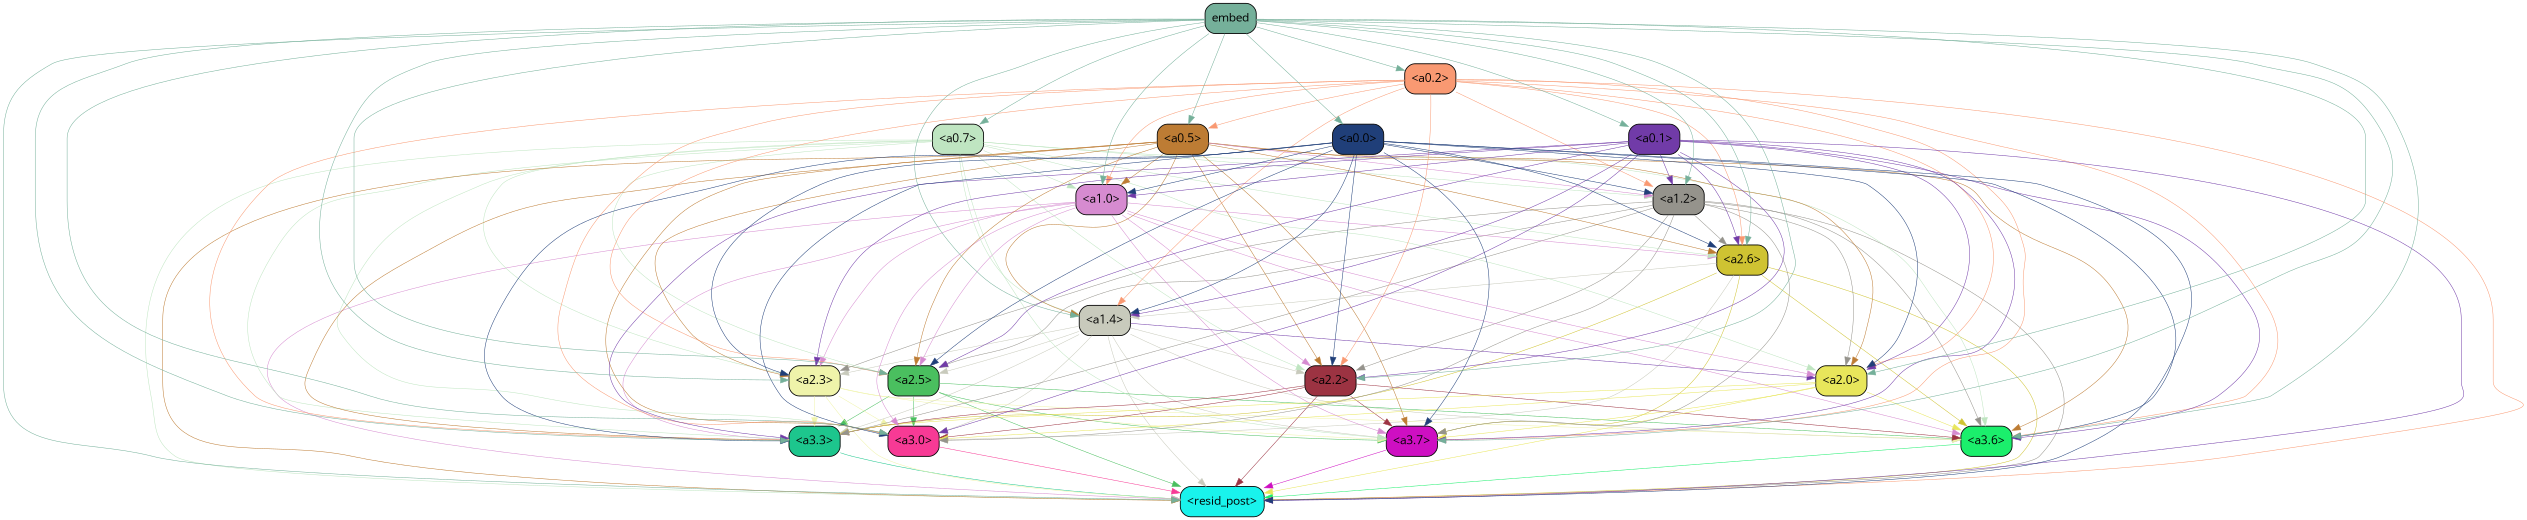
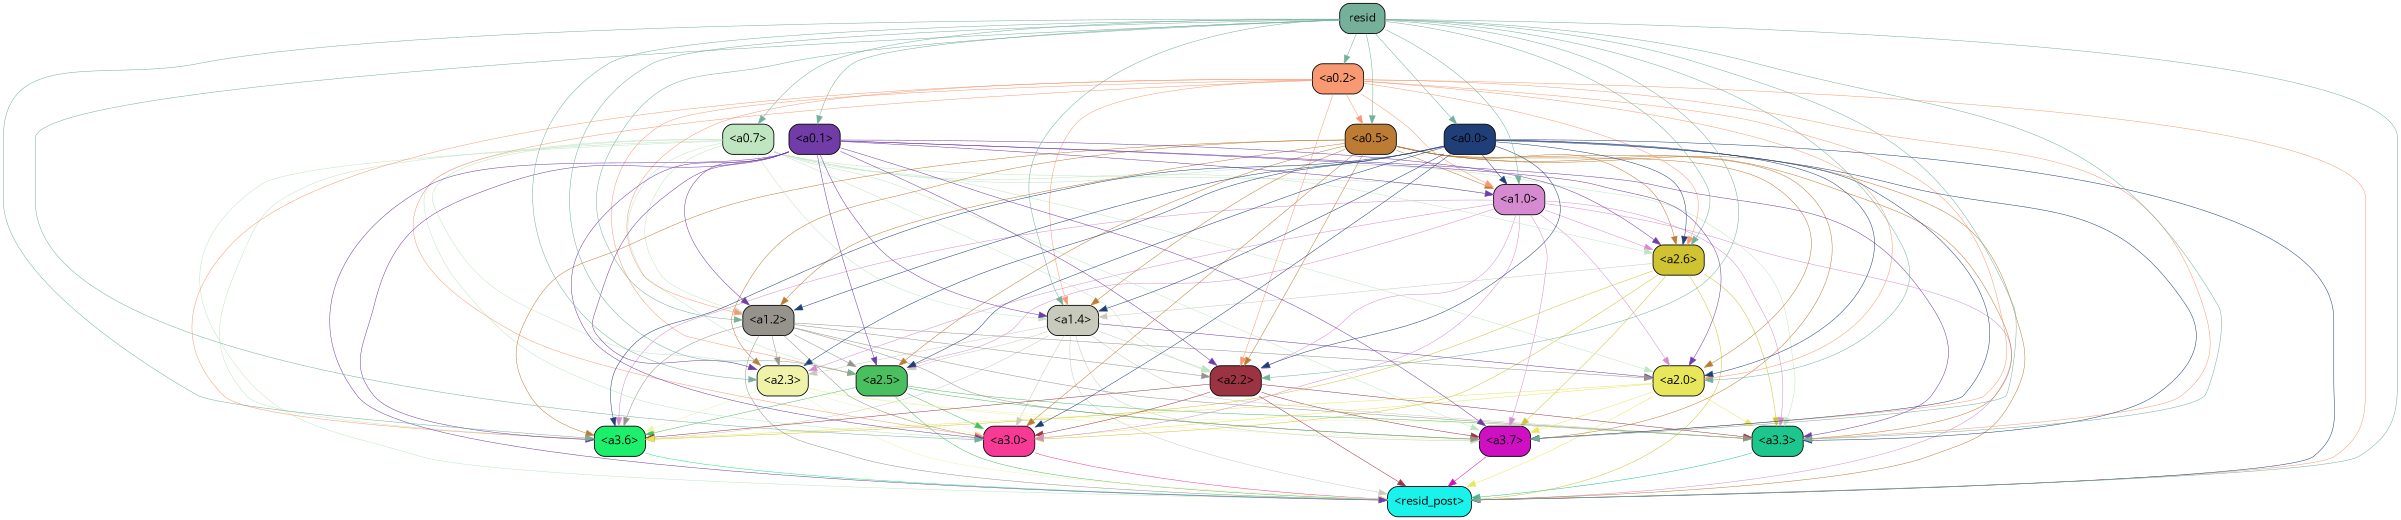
(1231, 18) -> (1362, 18)
(1437, 170) -> (910, 224)
(1707, 227) -> none
(1326, 426) -> (1477, 385)
